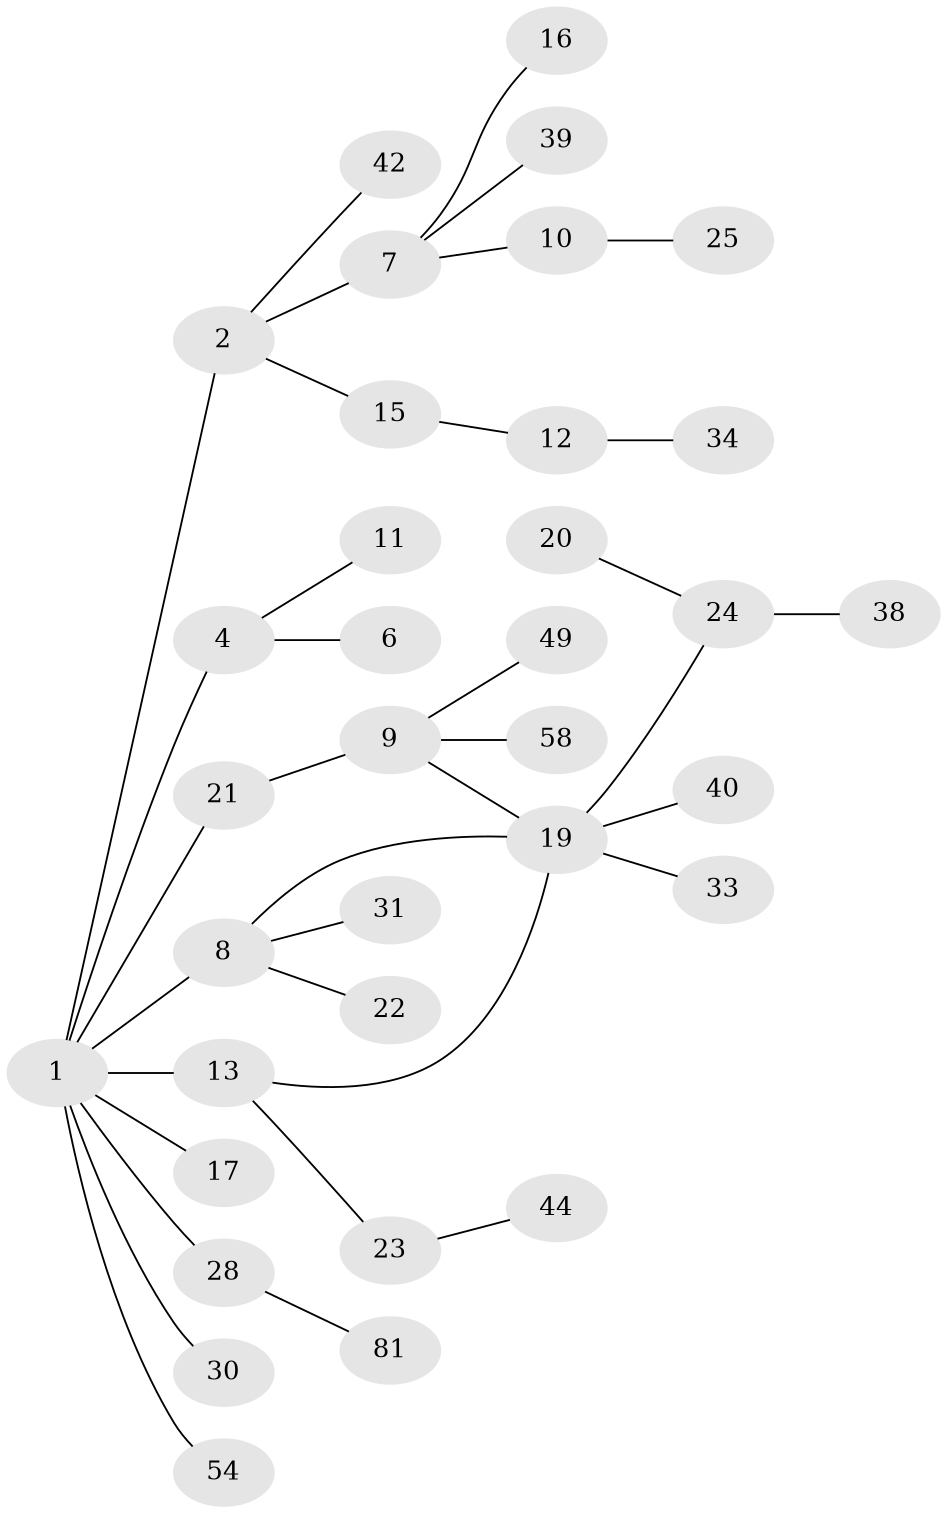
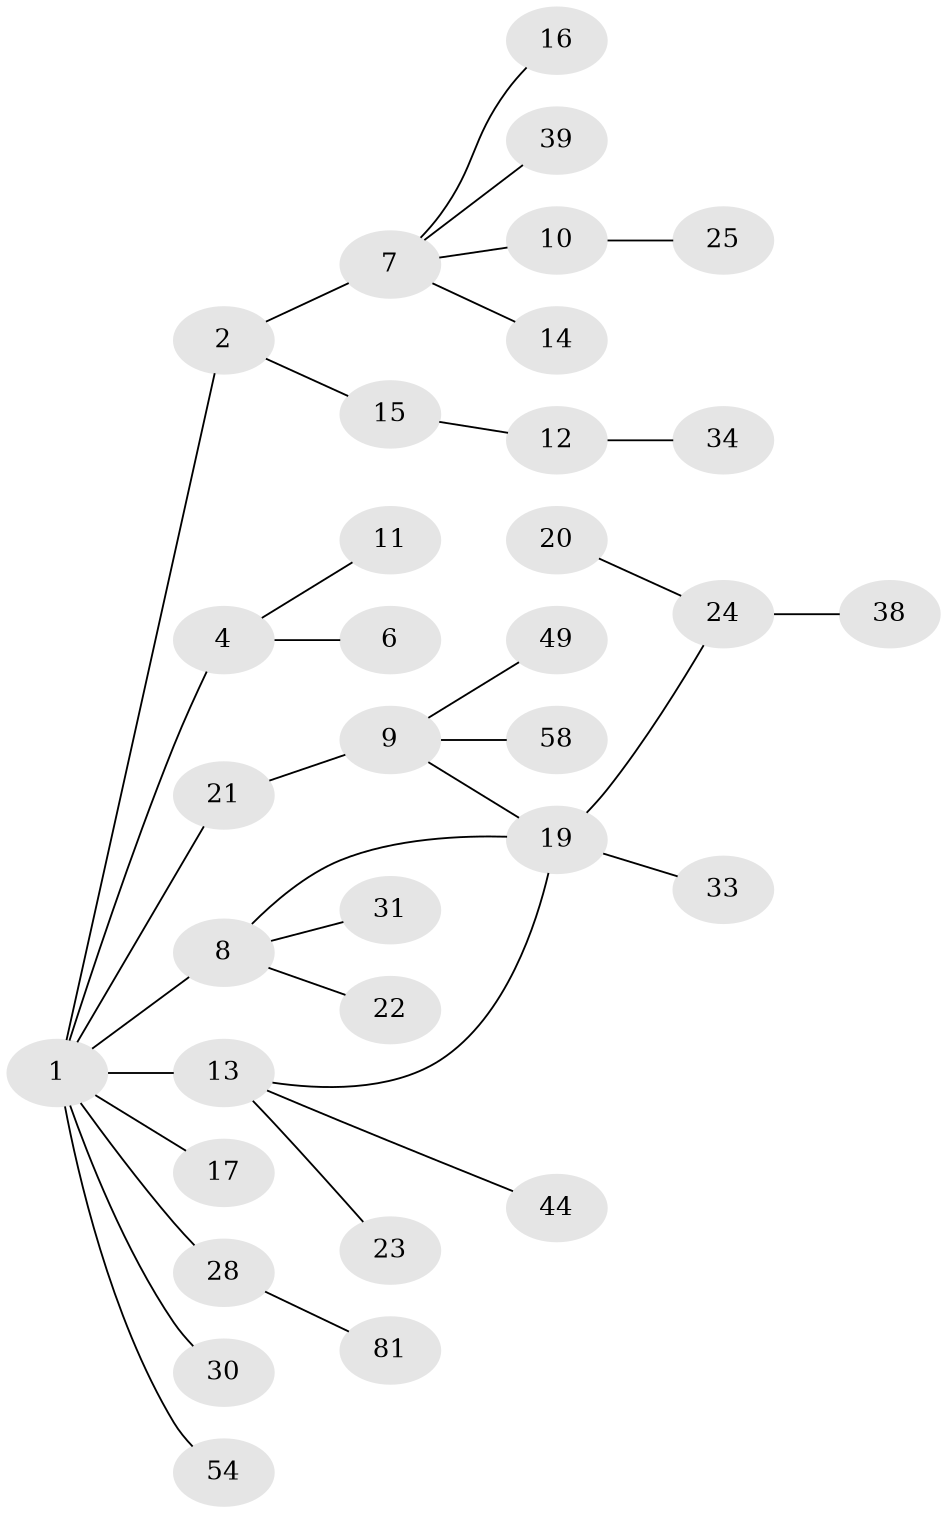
(390, 165) -> none
none -> (557, 340)
(723, 790) -> none
(474, 1229) -> (390, 1141)
